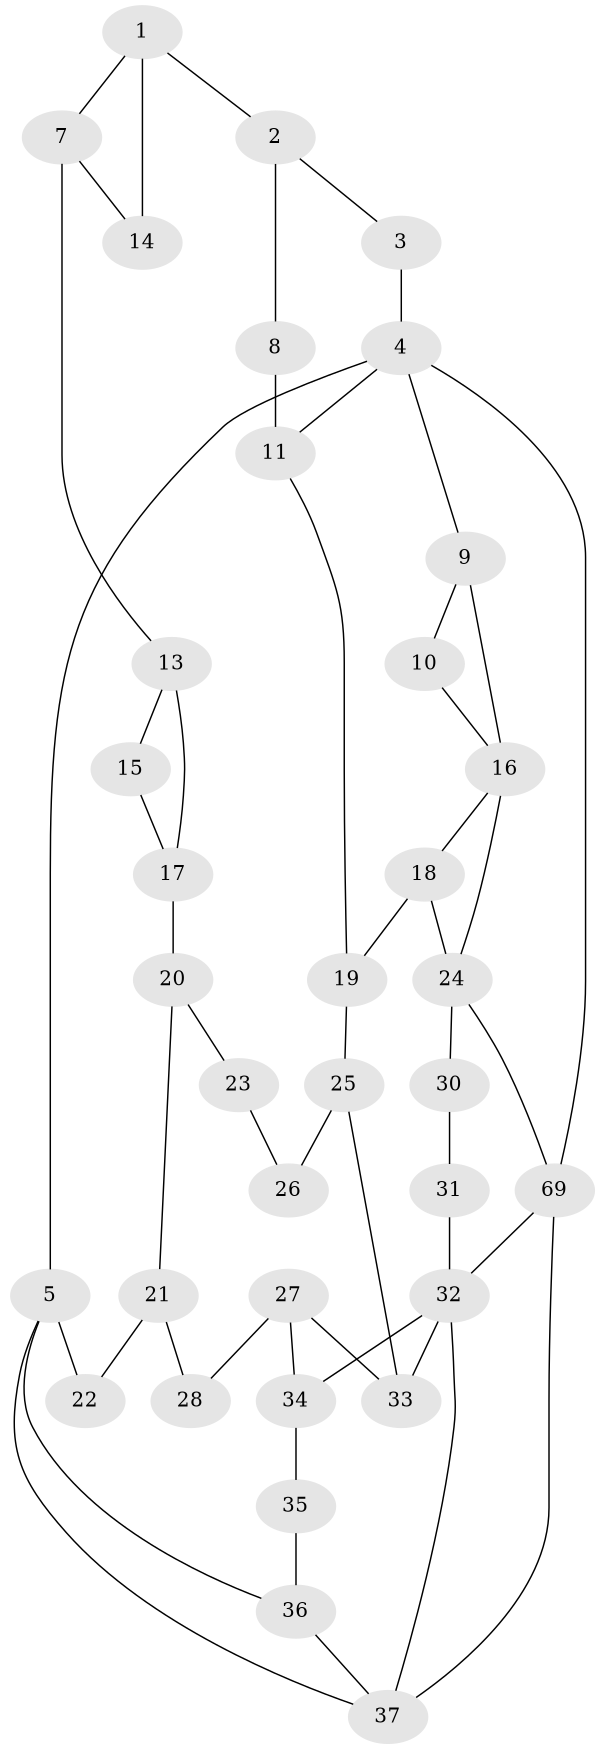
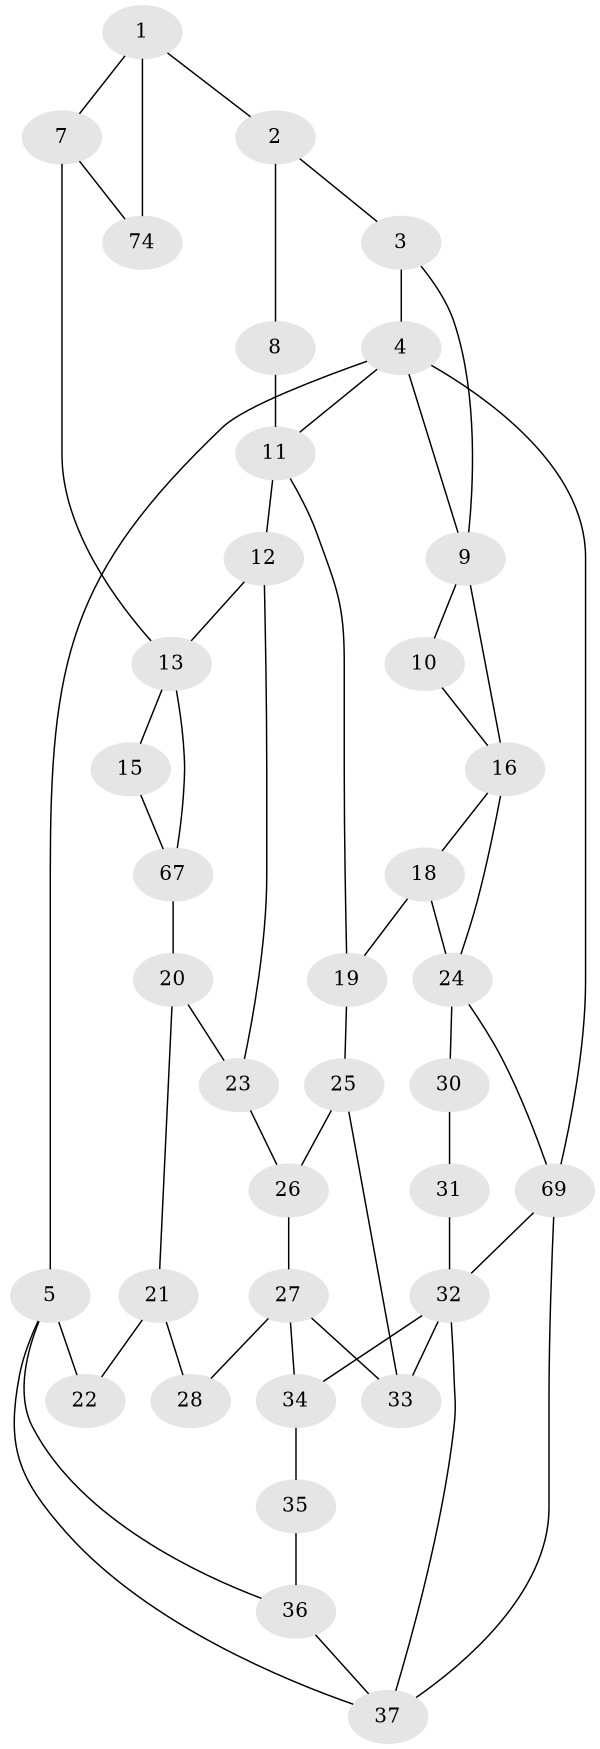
(142, 243) -> (142, 243)
none -> (470, 401)
none -> (264, 559)
(173, 875) -> (173, 875)
none -> (289, 1243)
